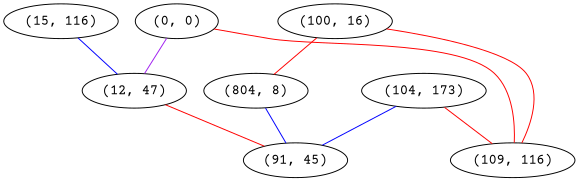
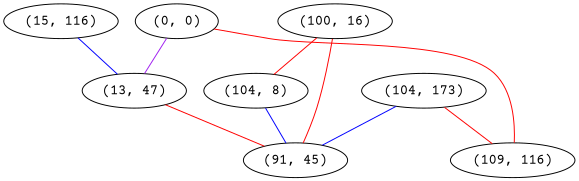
(494, 54) -> (321, 92)
(134, 91) -> (134, 91)
(256, 91) -> (256, 91)
